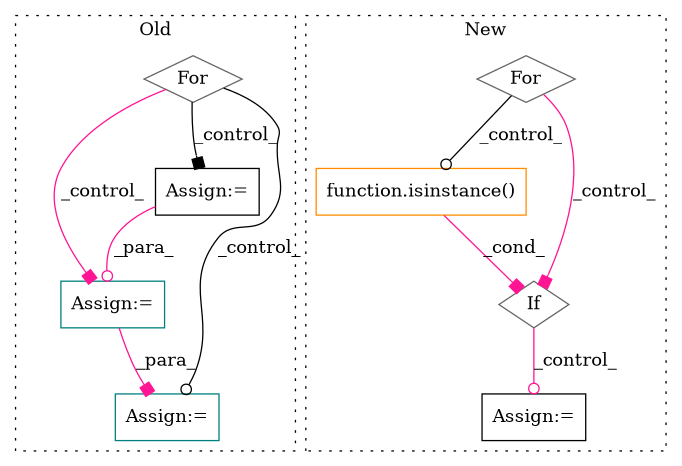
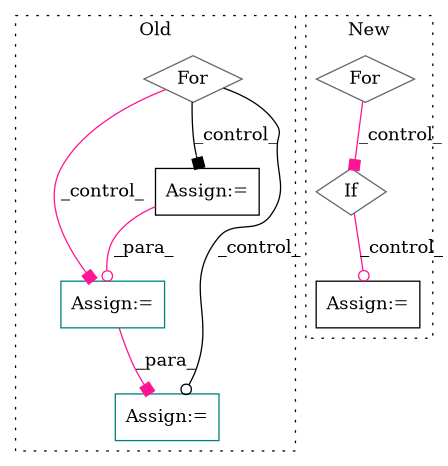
(421, 192) -> none
